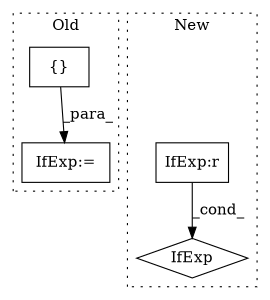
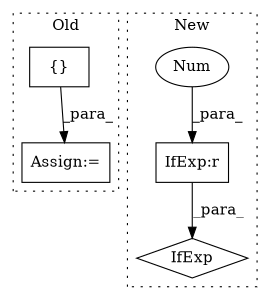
none -> (192, 67)
(66, 163) -> (66, 163)
(219, 210) -> (219, 210)
